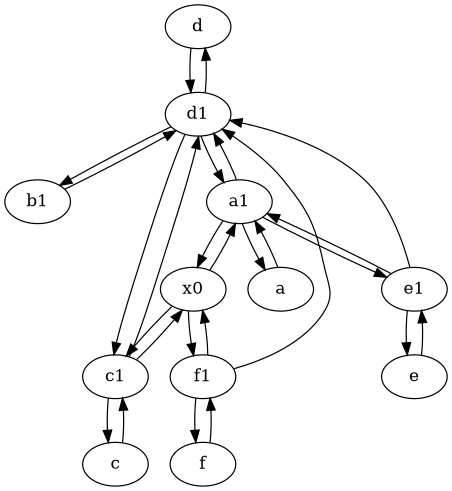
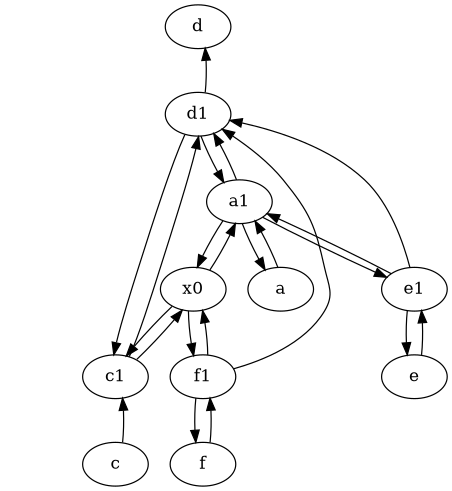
(190, 64) -> none
(38, 202) -> none
(107, 414) -> none
